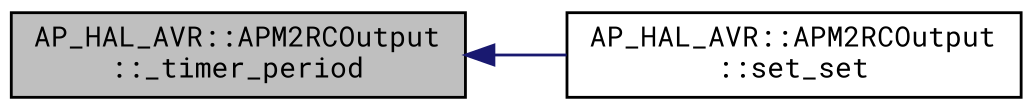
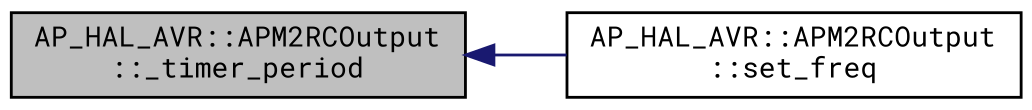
(794, 55) -> (794, 55)
